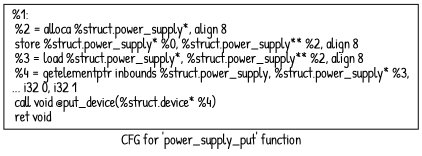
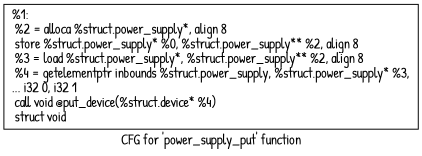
(32, 117) -> (39, 117)
